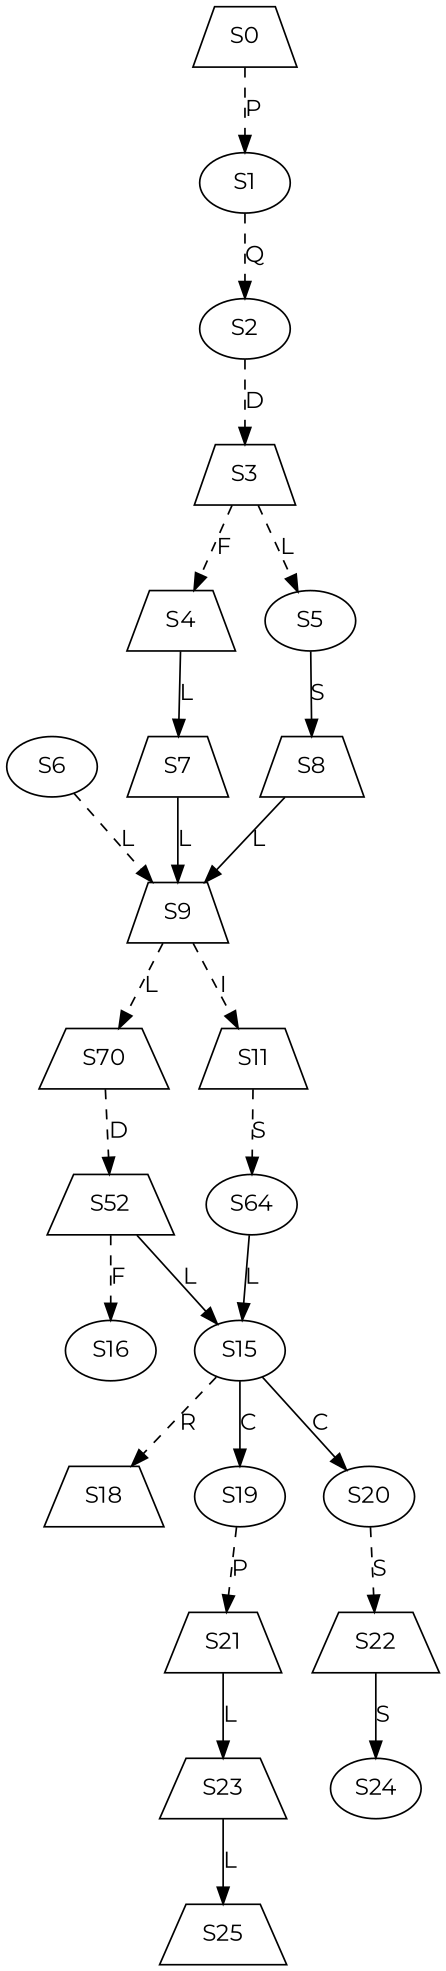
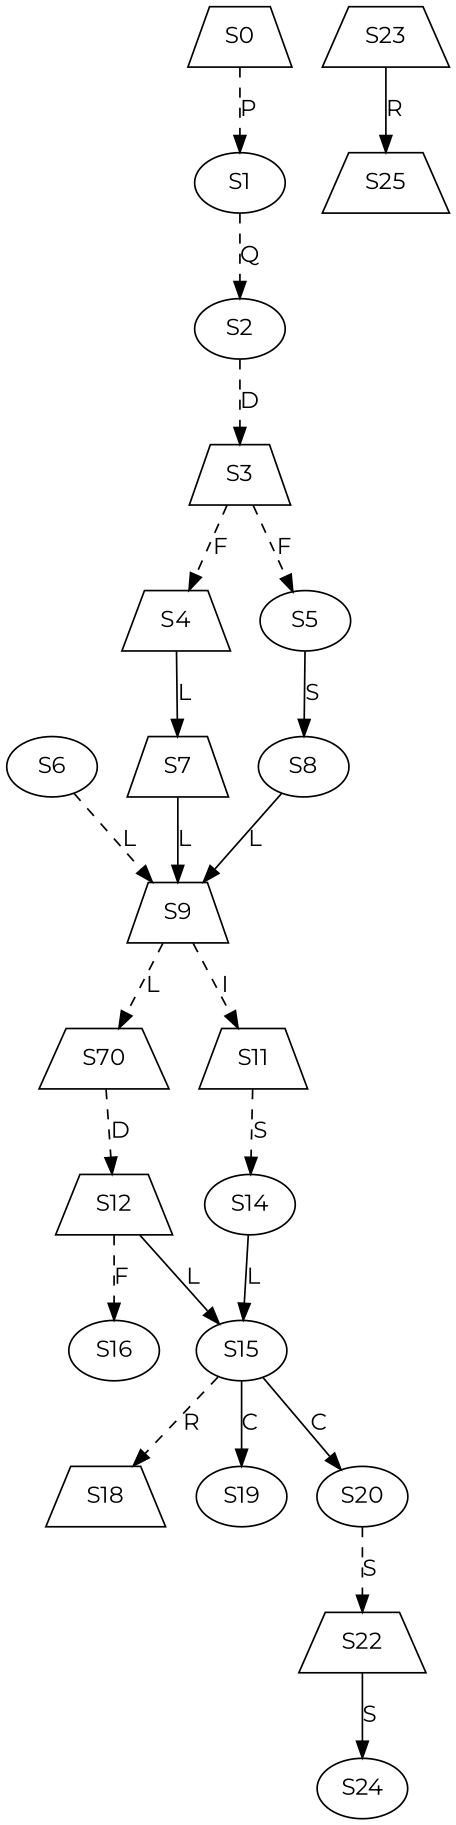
(288, 548) -> (285, 548)
(312, 767) -> (304, 767)
(111, 1205) -> (114, 1205)
(252, 1205) -> (250, 1205)
(223, 1643) -> none
(231, 1861) -> (394, 110)
